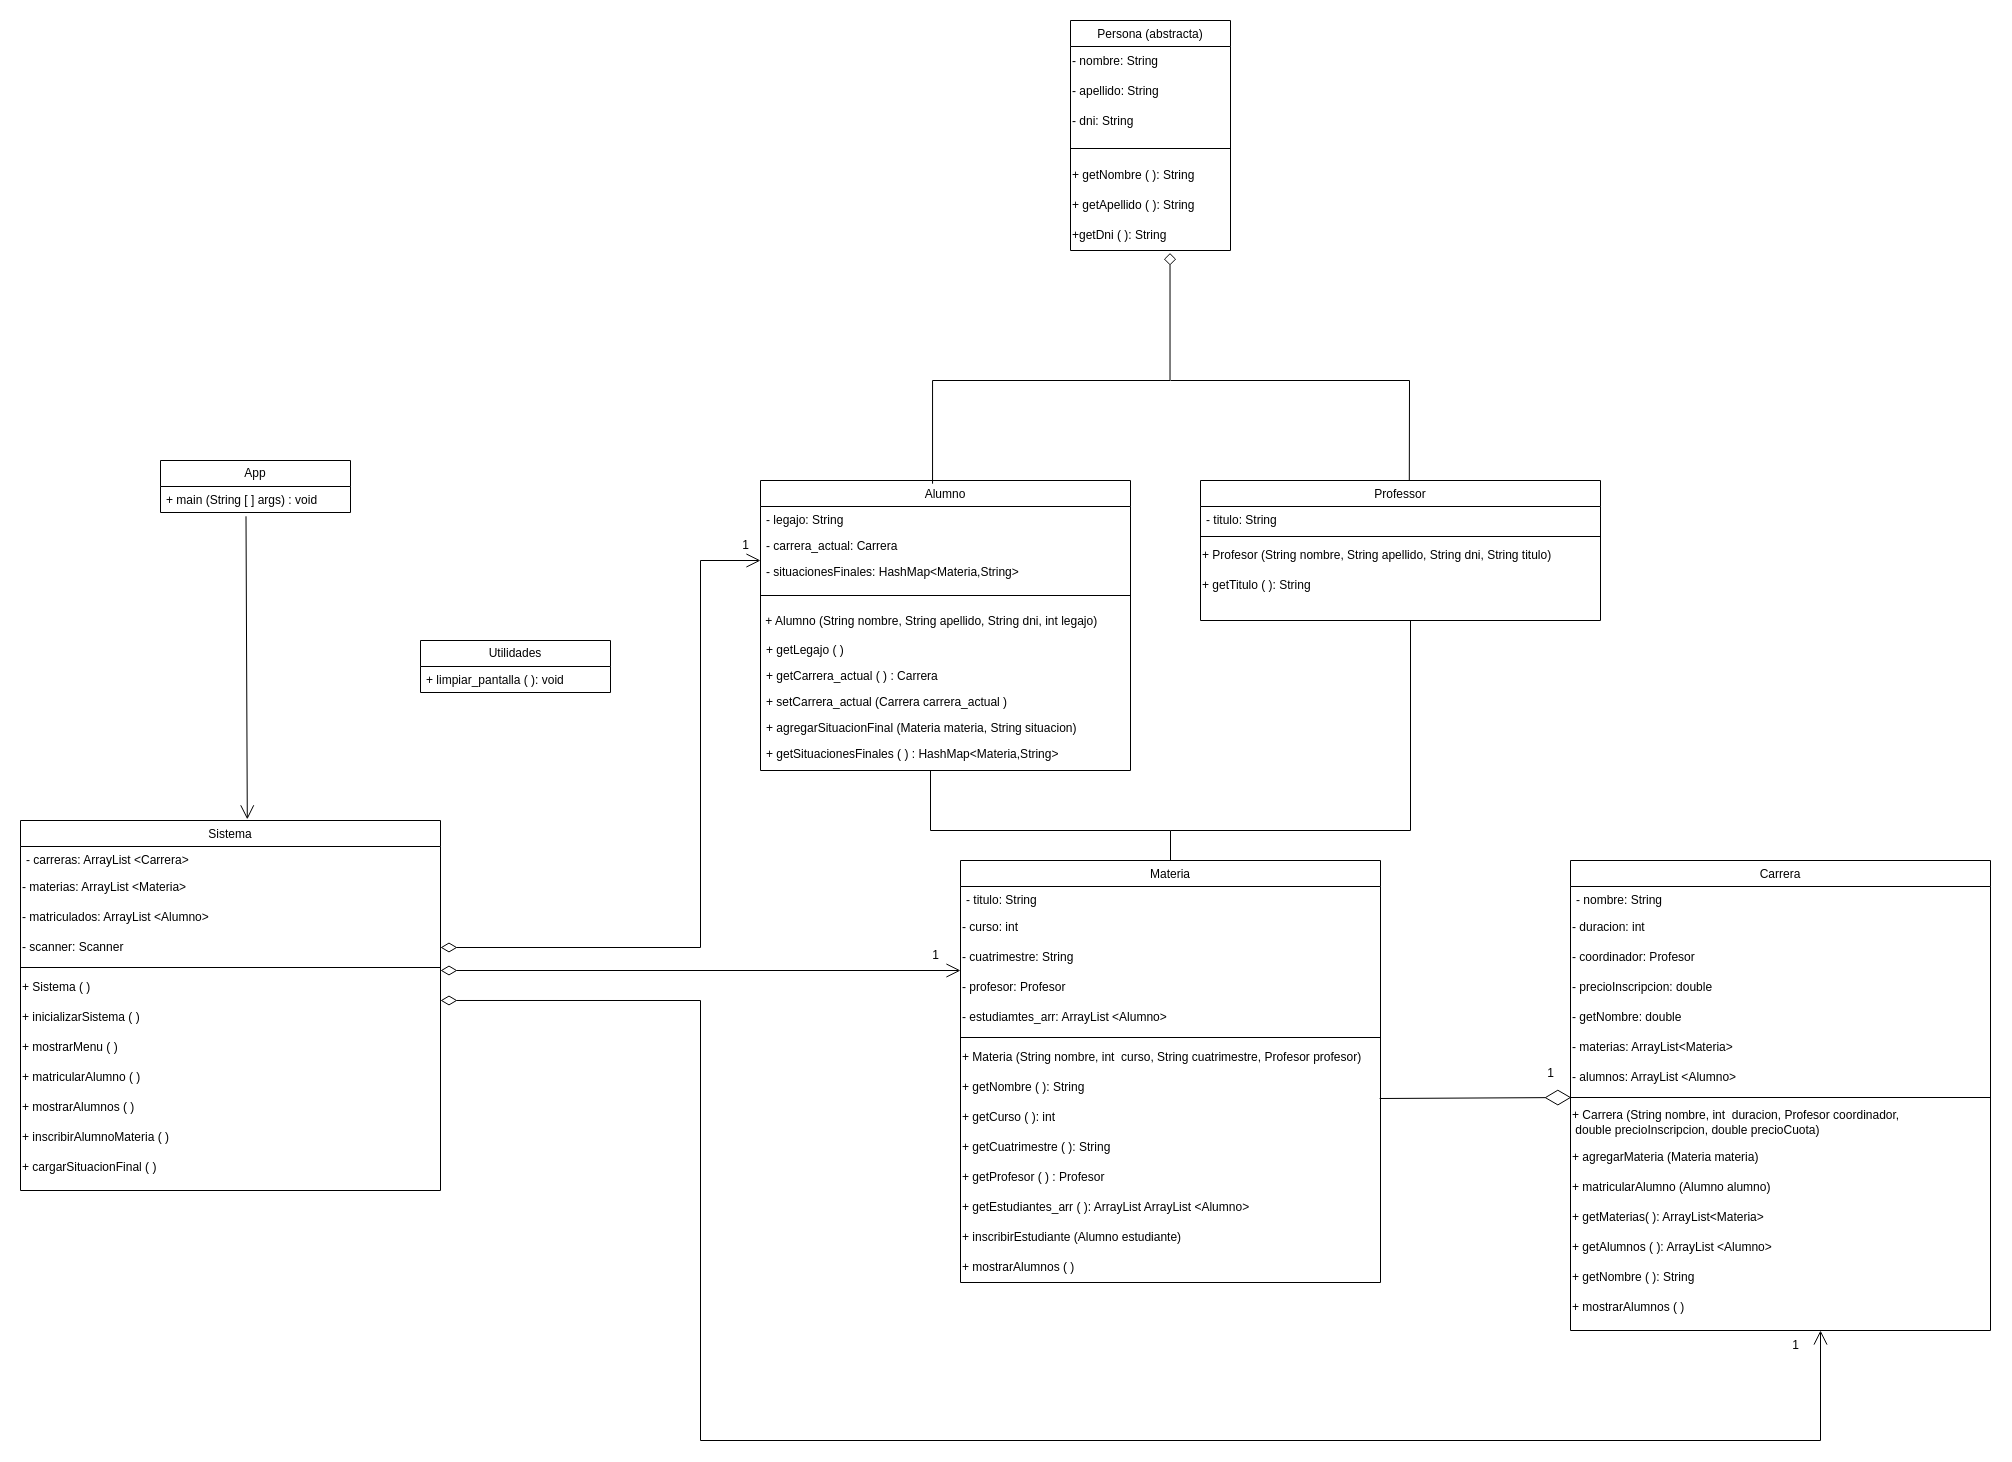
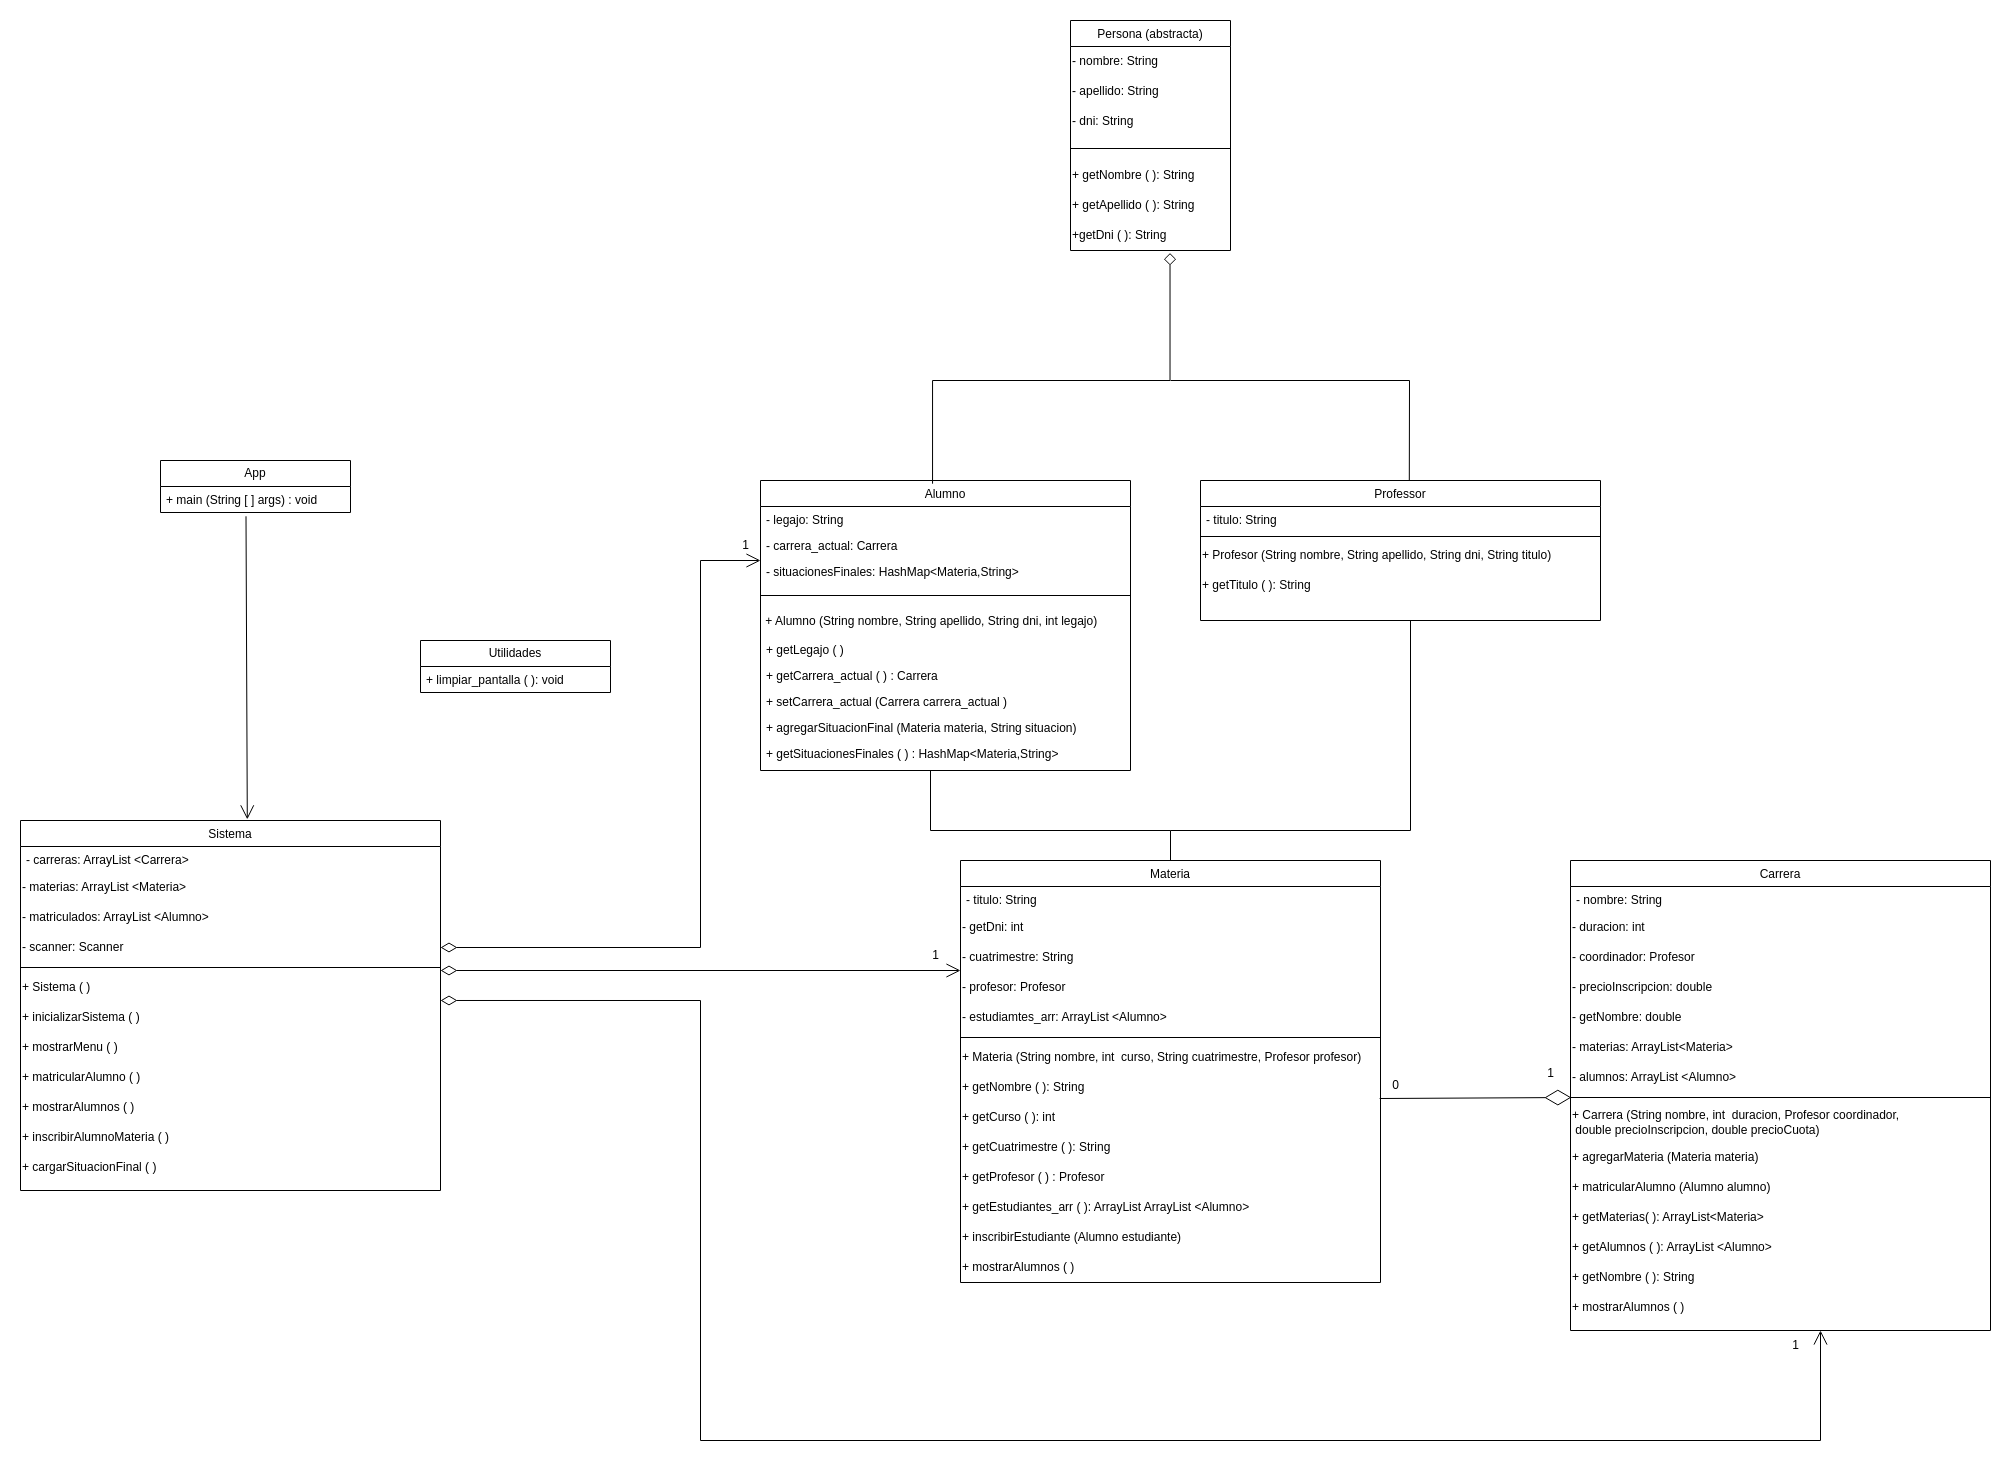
(997, 928) -> (998, 928)
none -> (1396, 1086)
